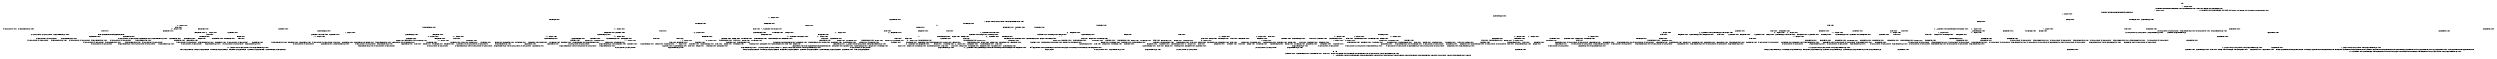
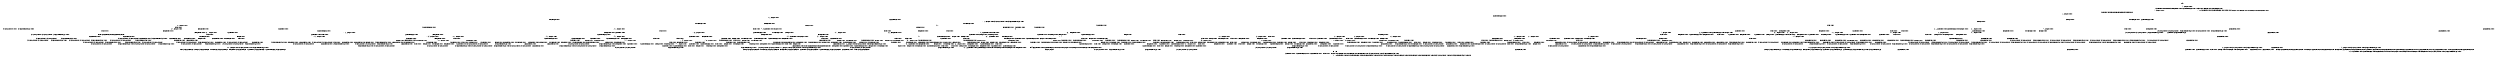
(505, 34) -> (688, 36)
